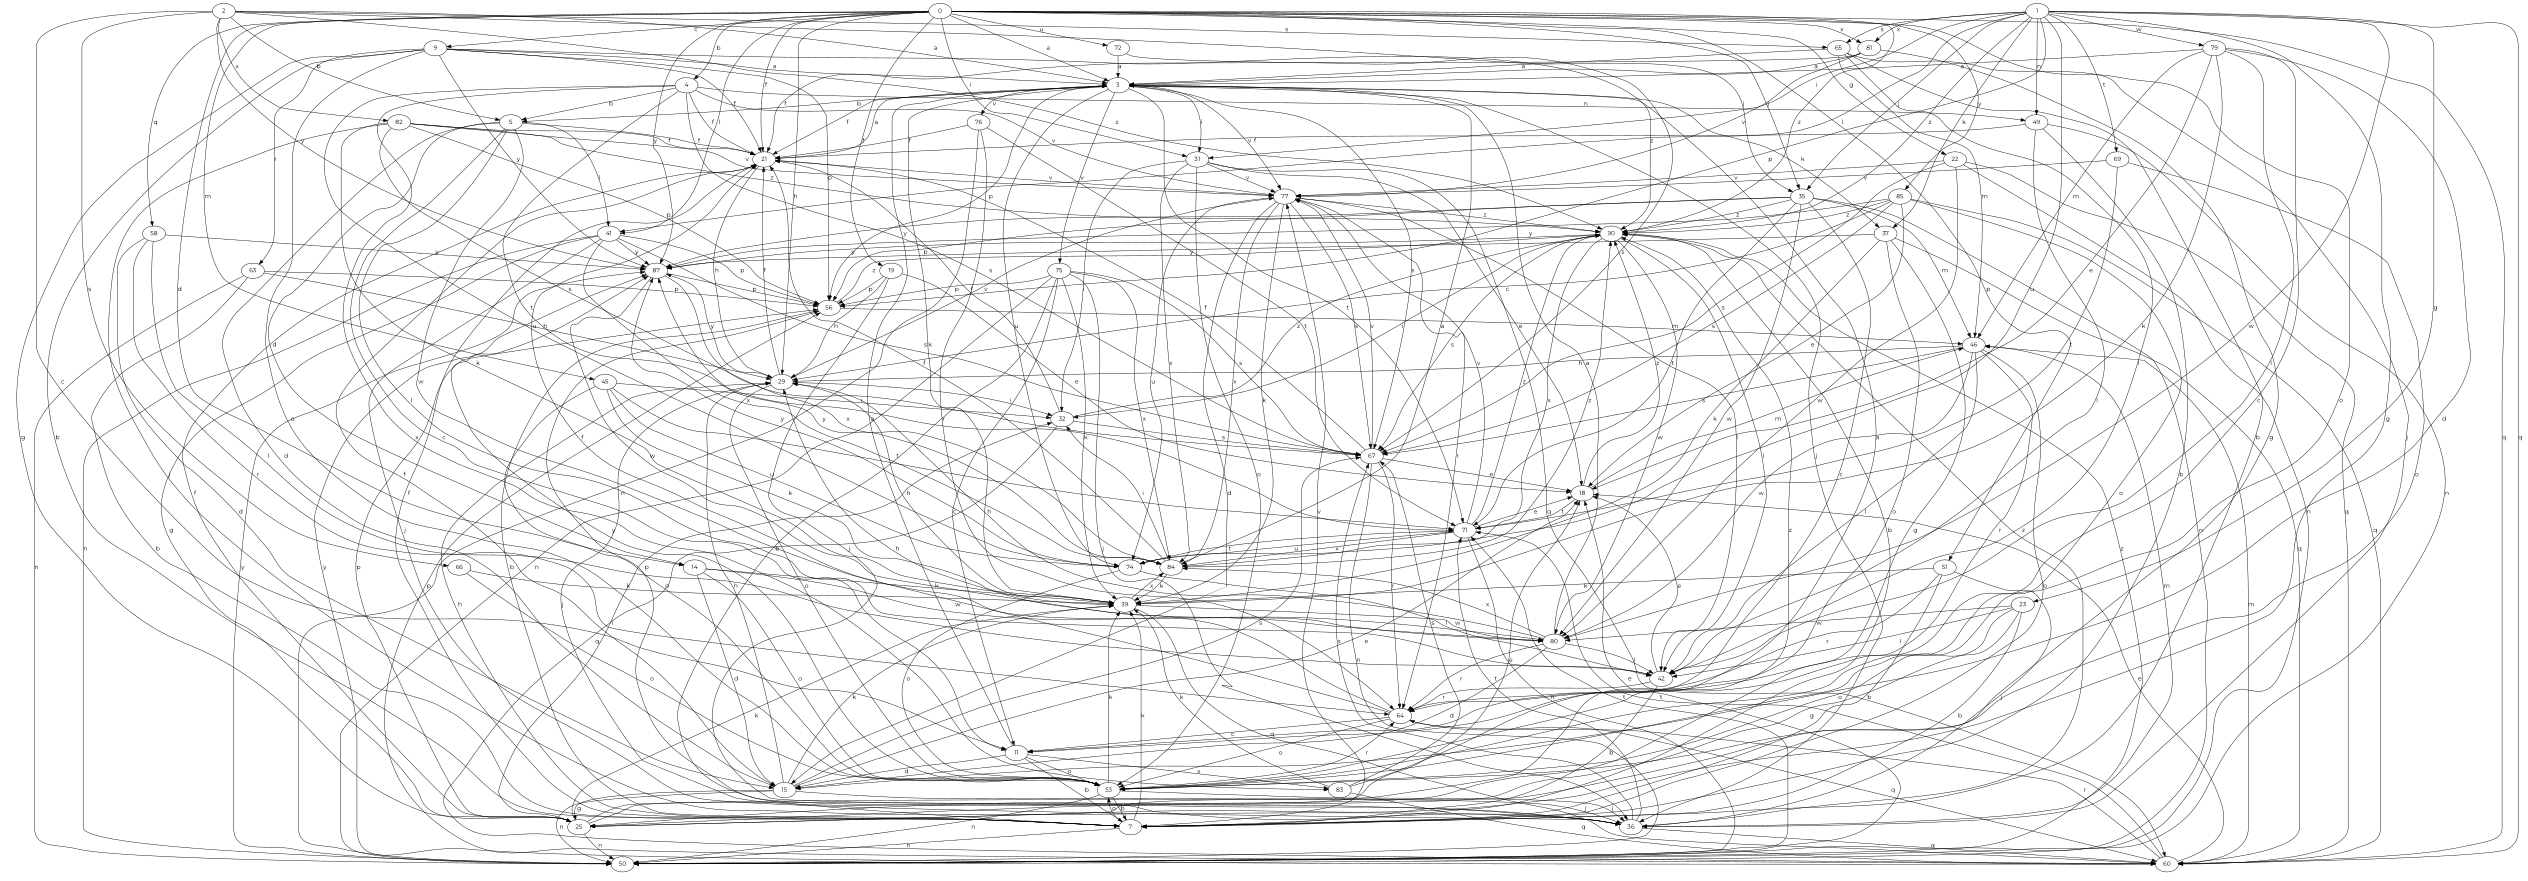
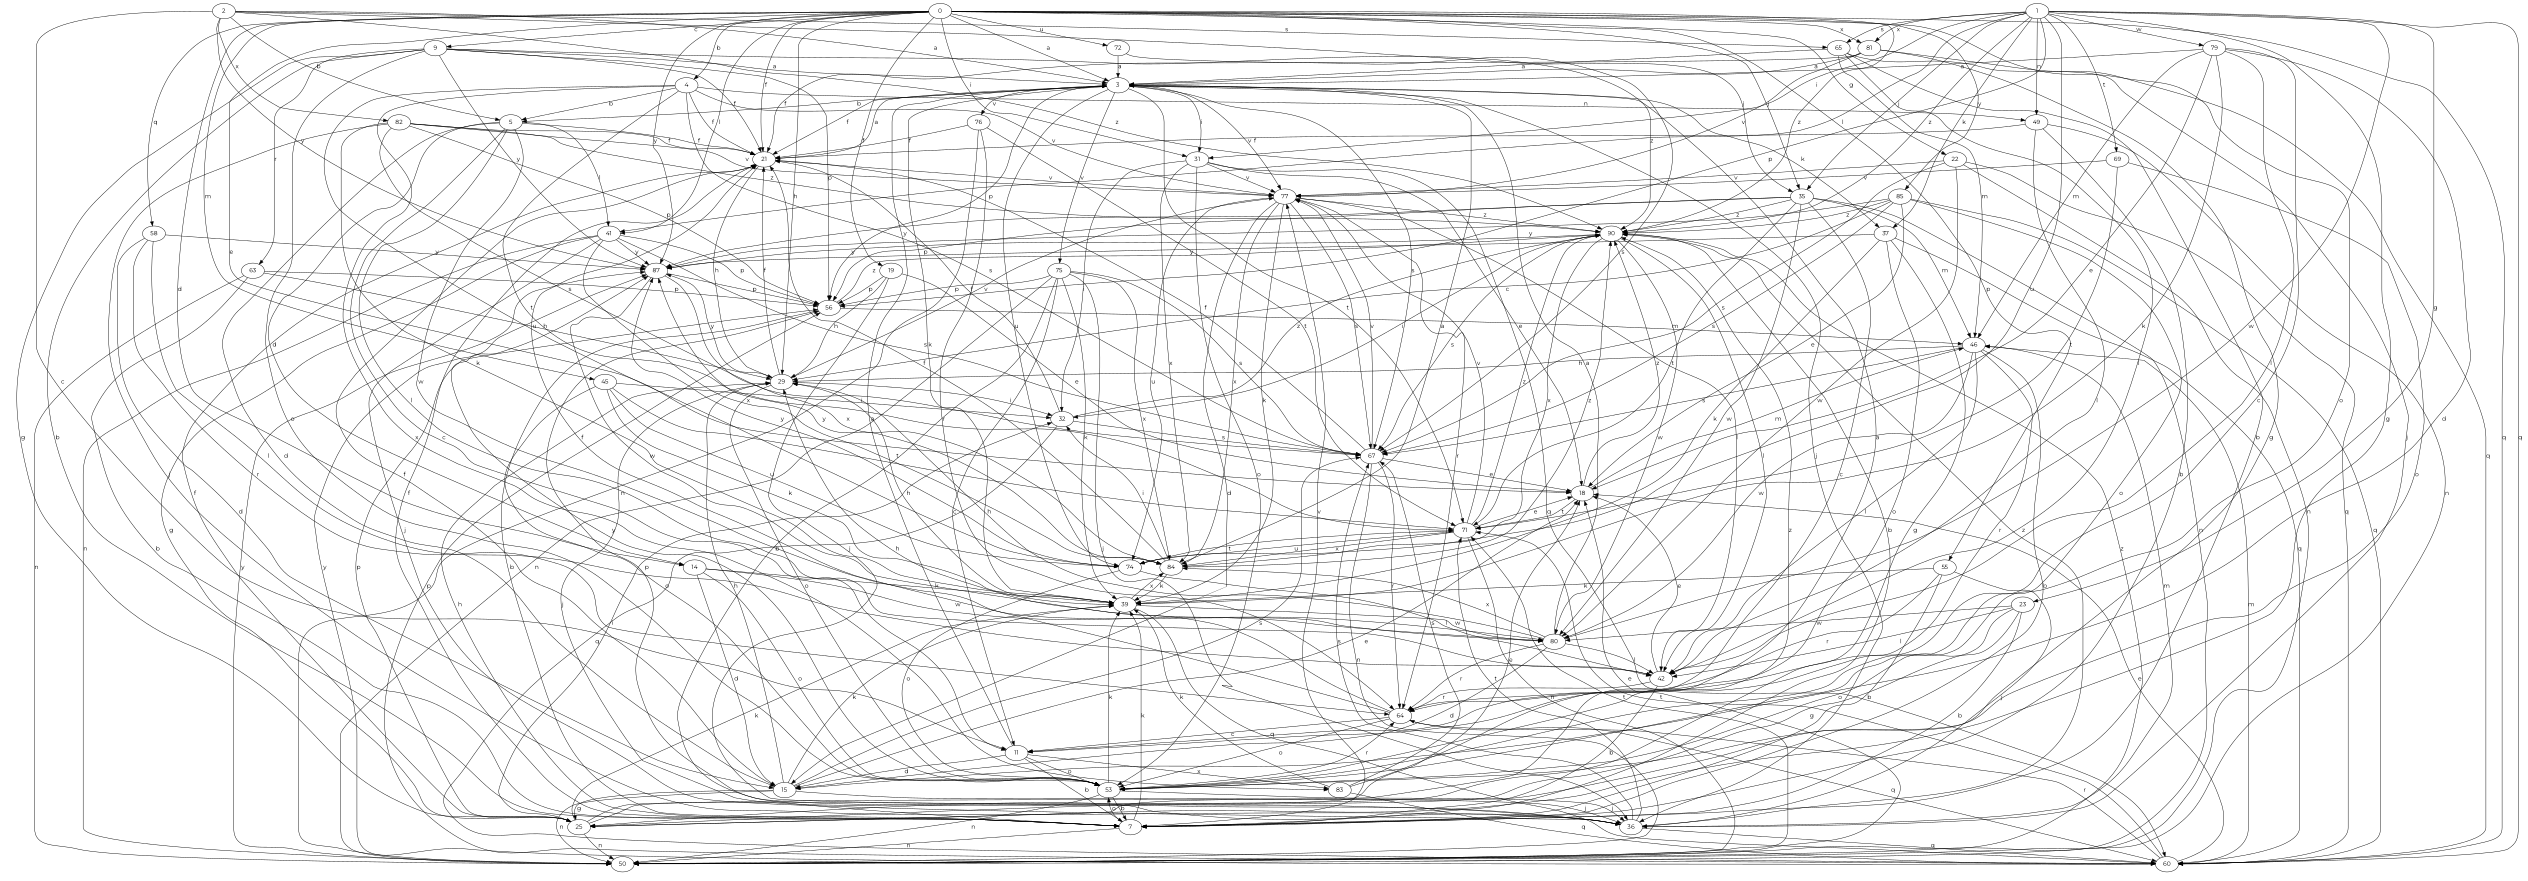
none -> (460, 337)
none -> (2475, 396)
(459, 568) -> none
(1945, 568) -> (1945, 568)
